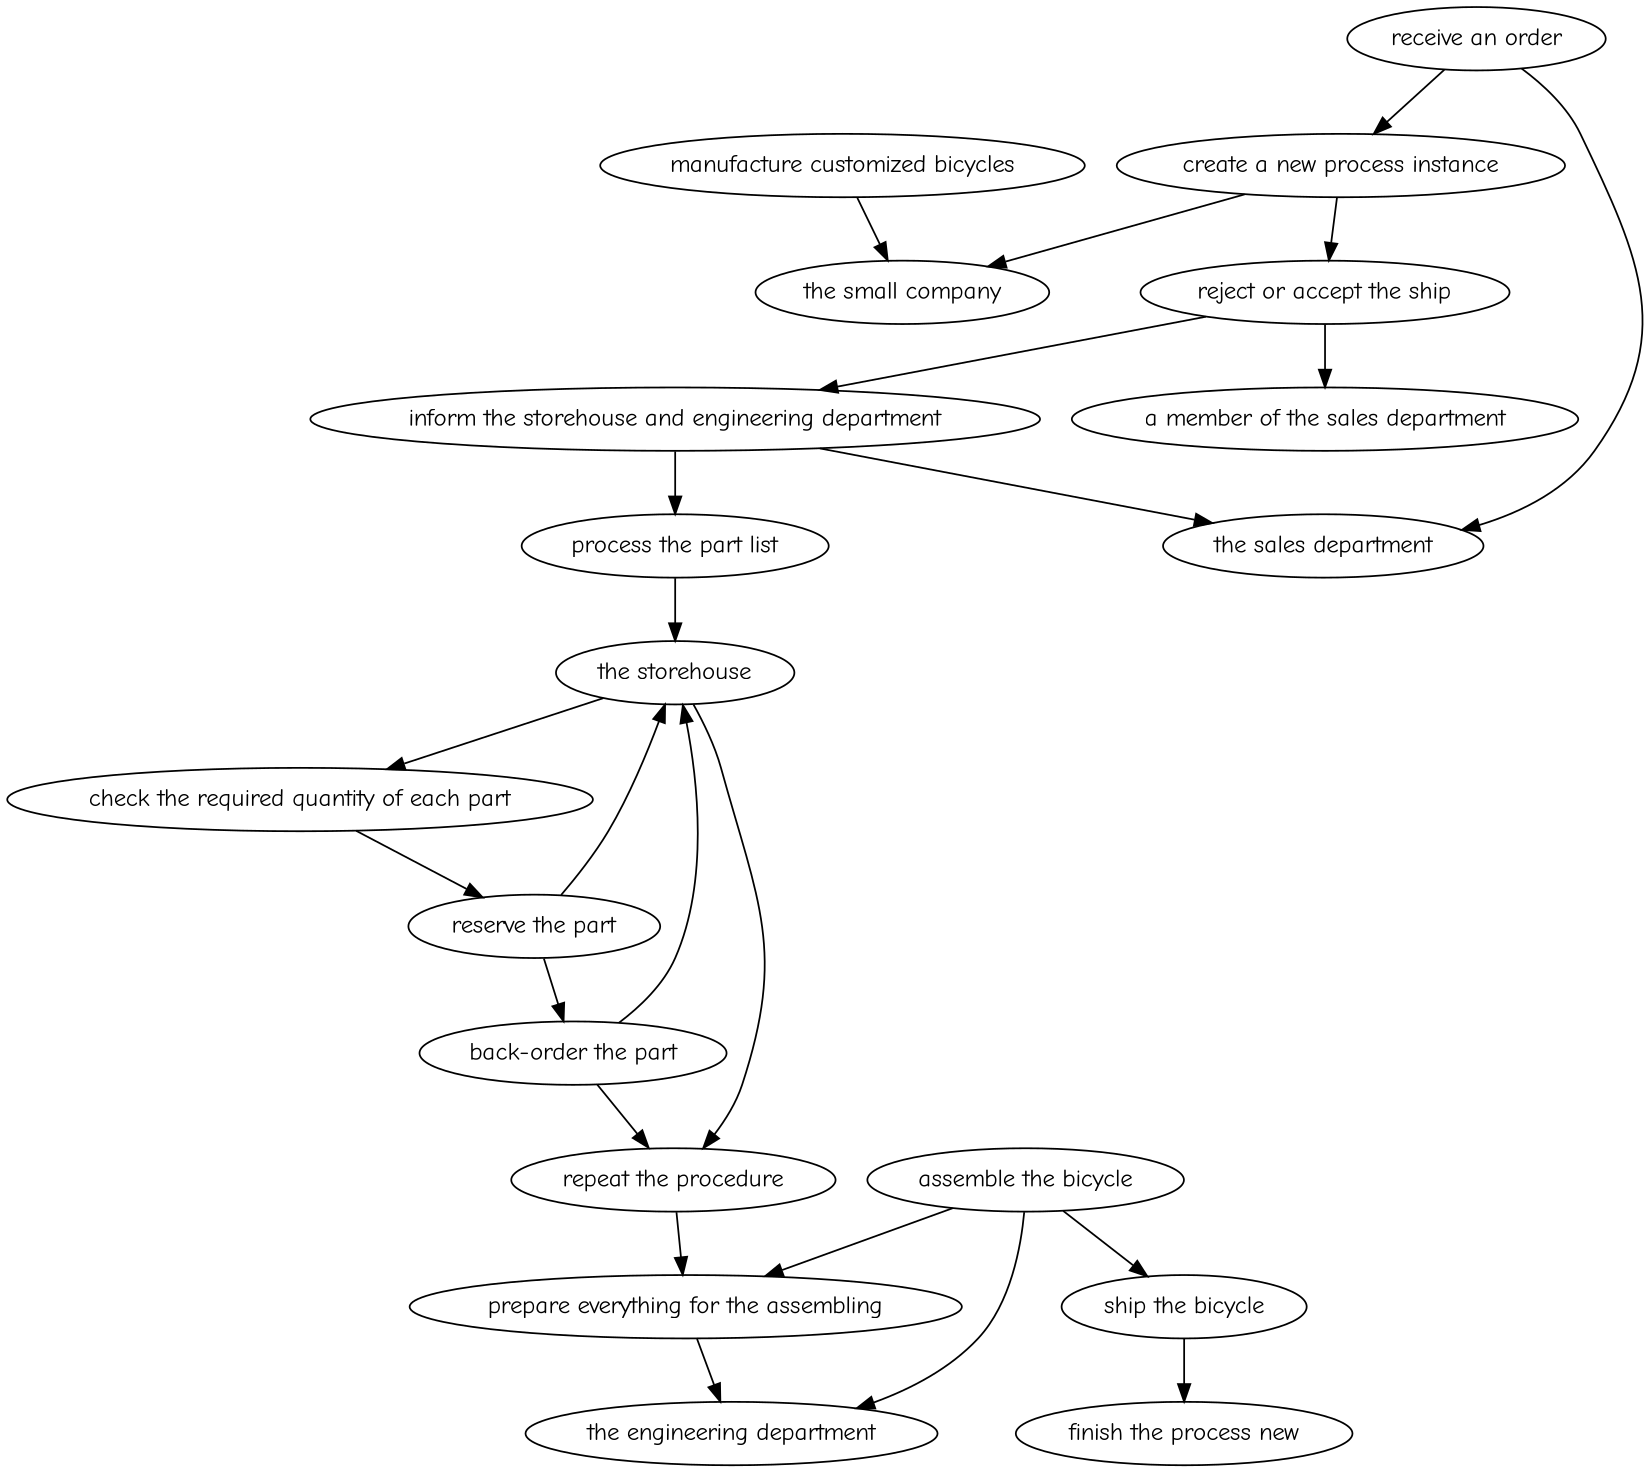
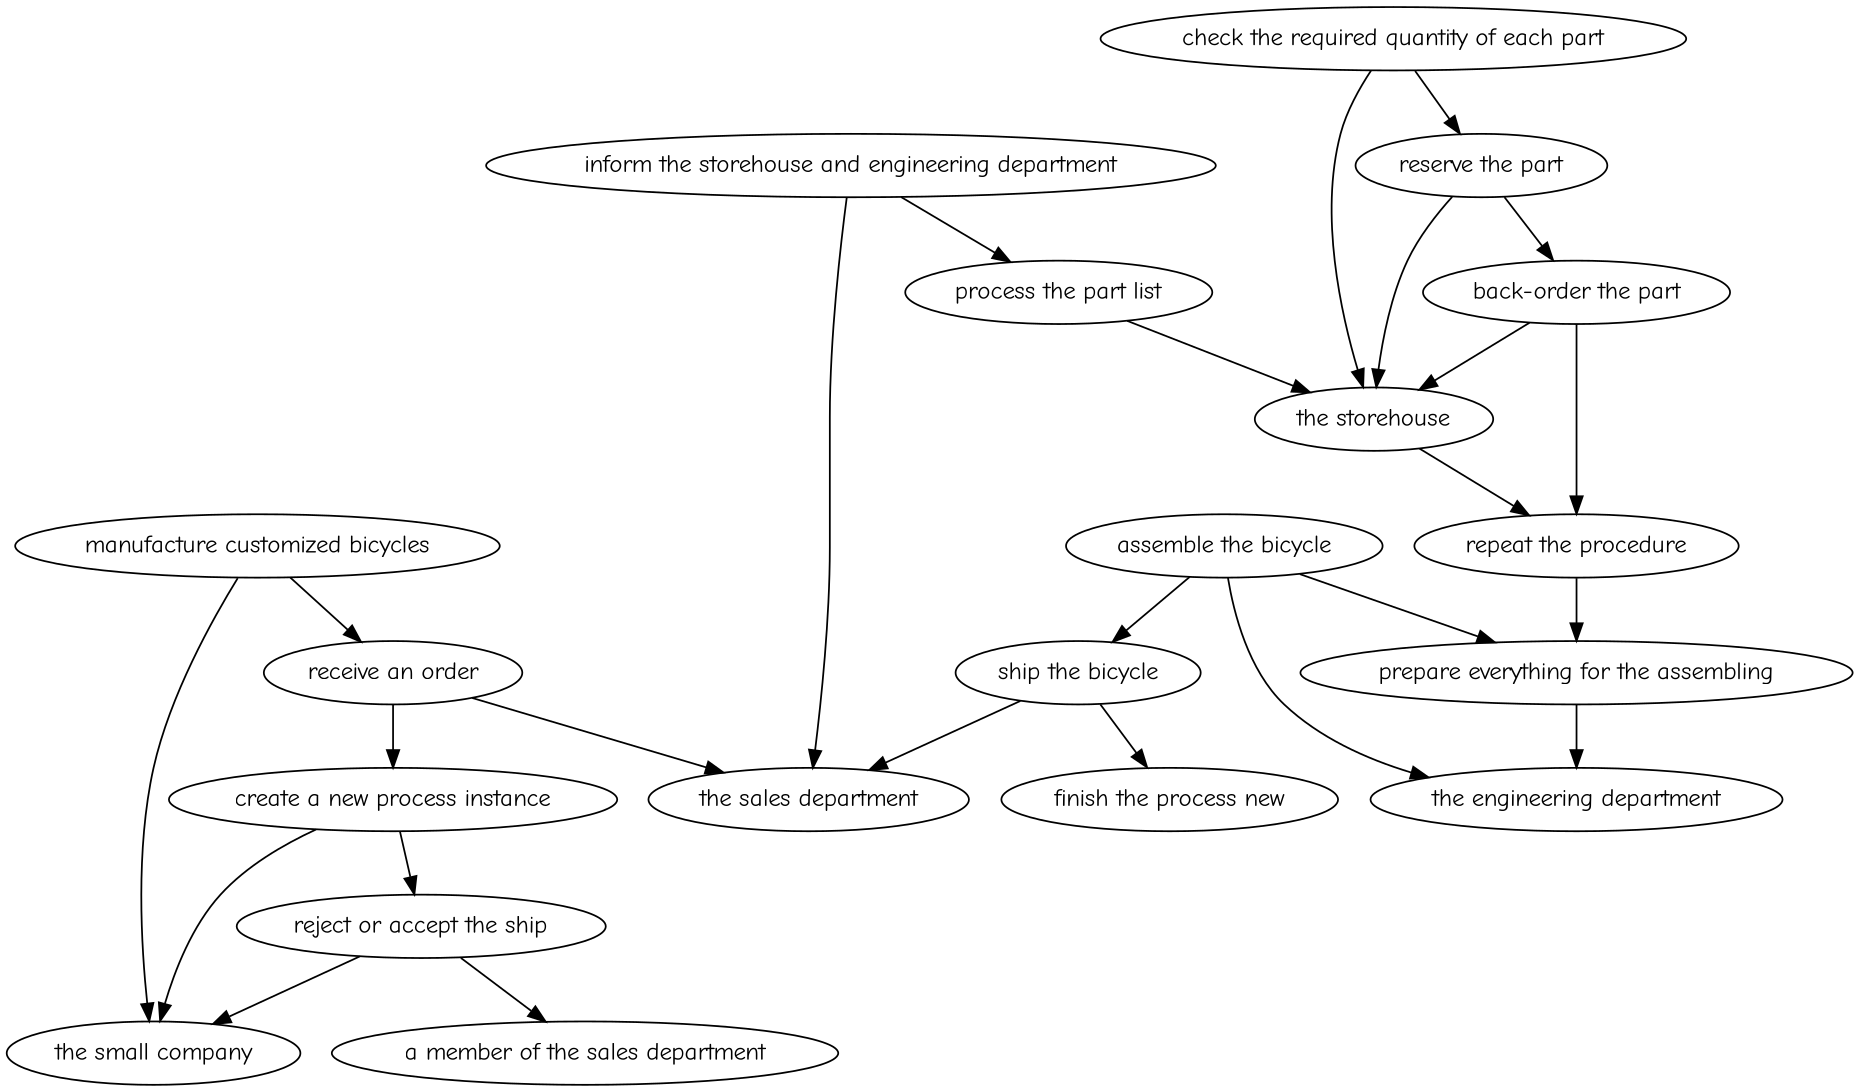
(1021, 352) -> (295, 986)
none -> (319, 604)
(504, 731) -> (1332, 218)
none -> (953, 732)
